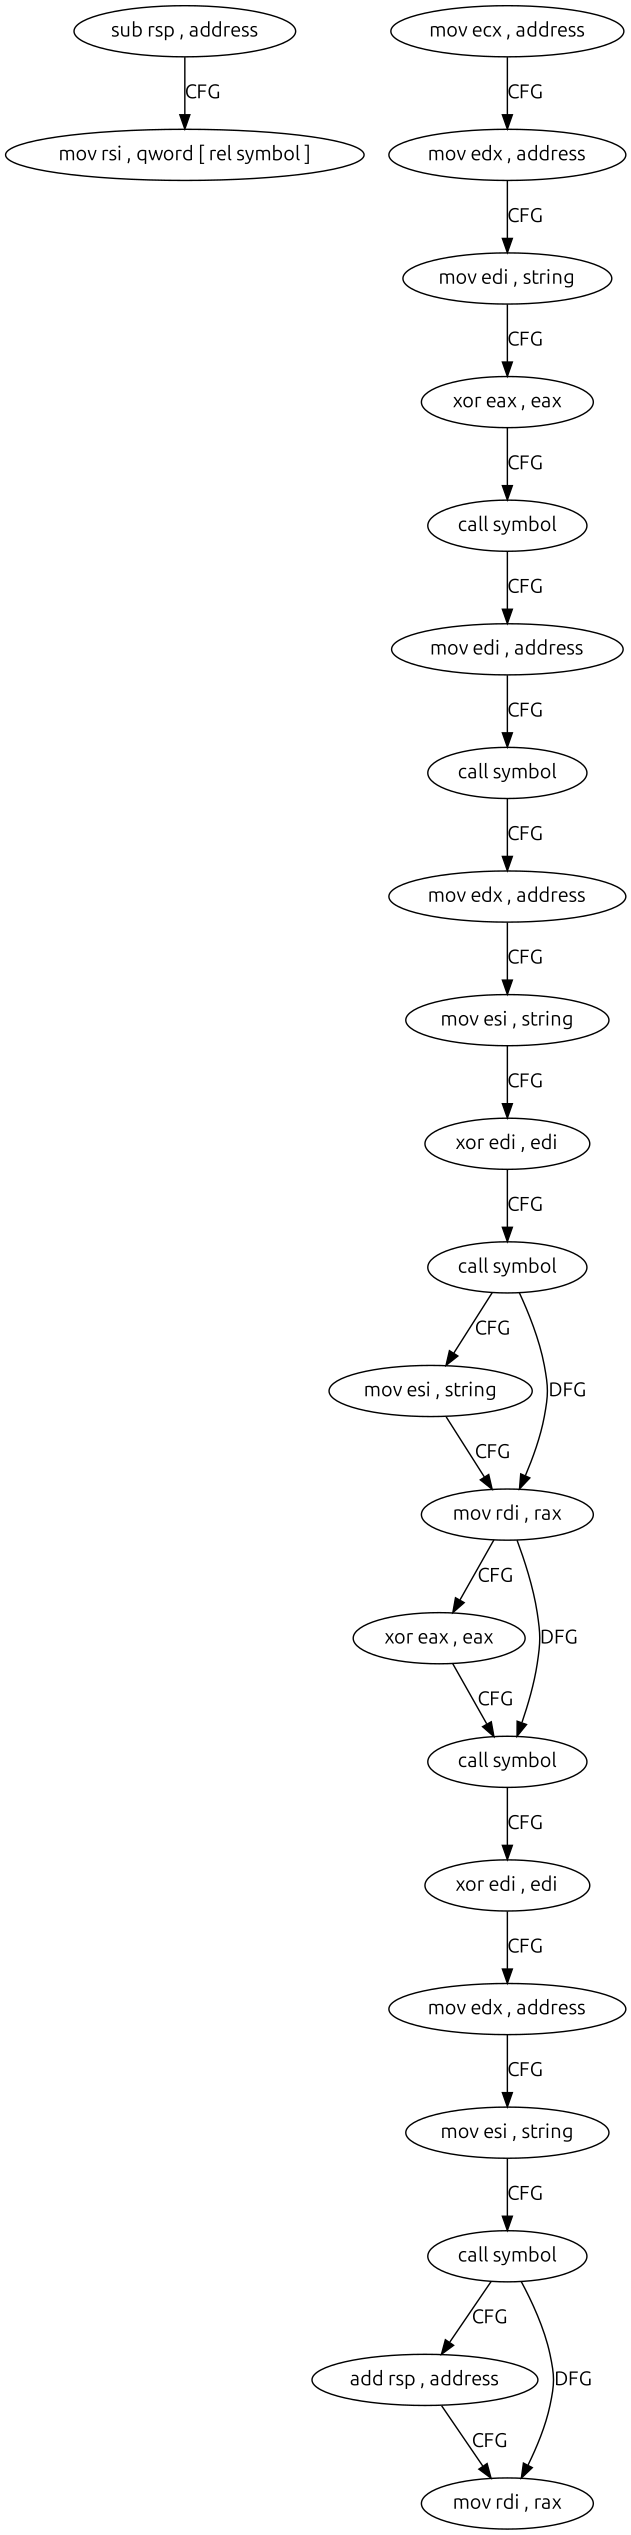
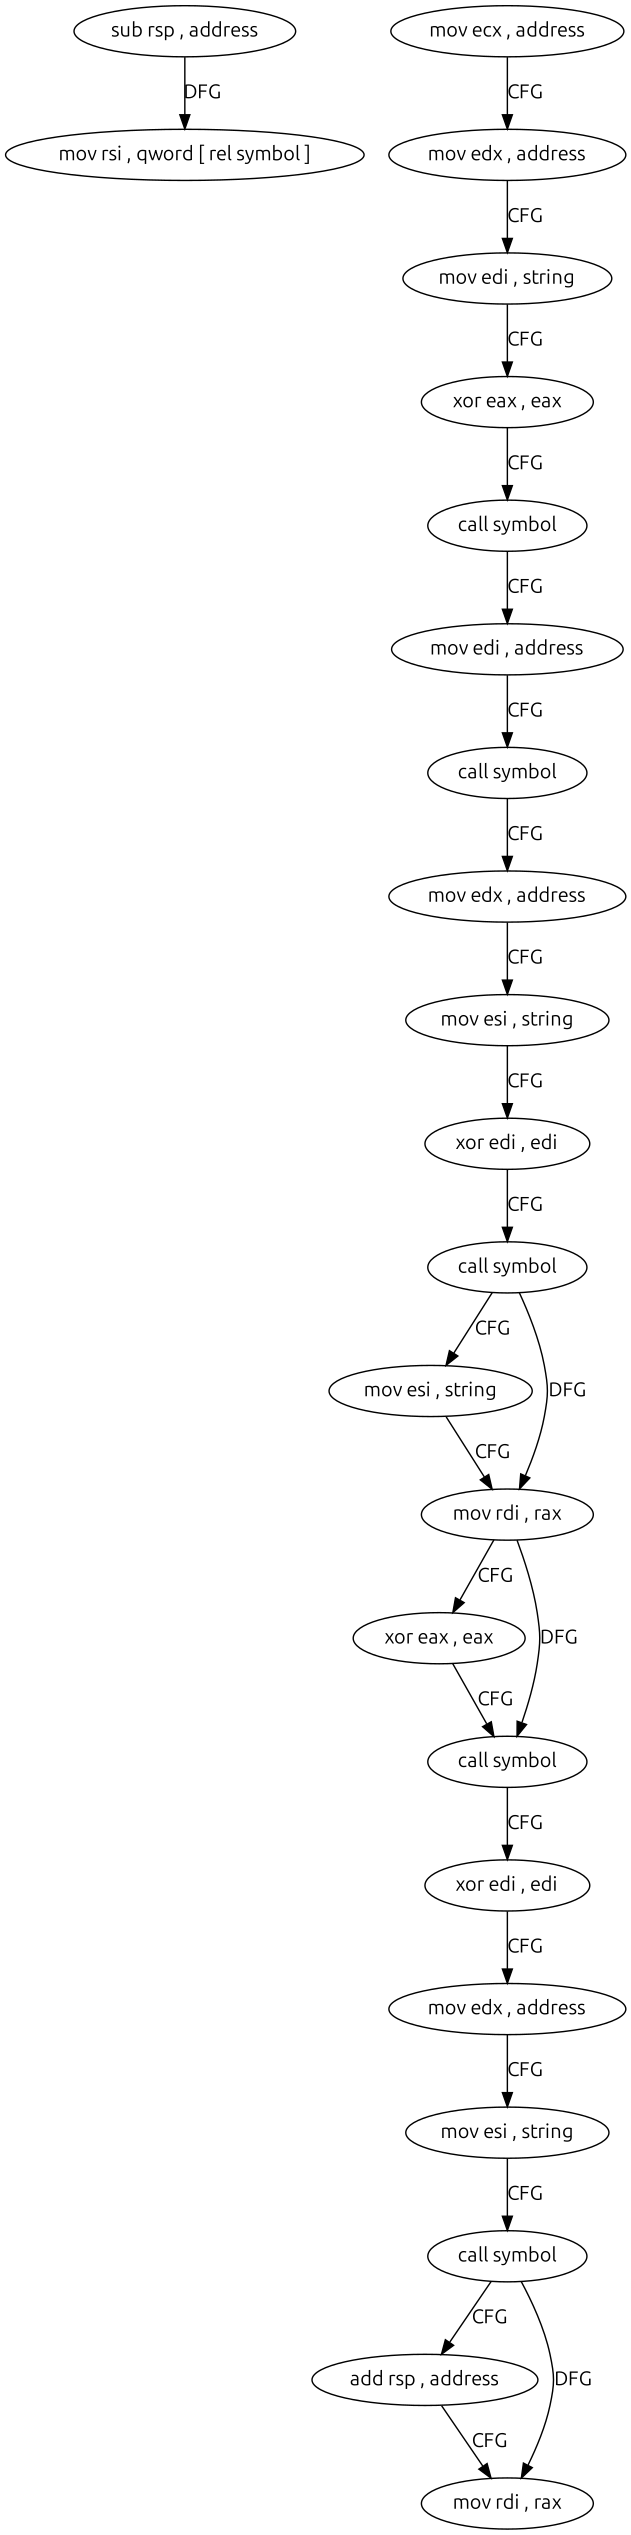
(203, 93) -> (203, 93)
